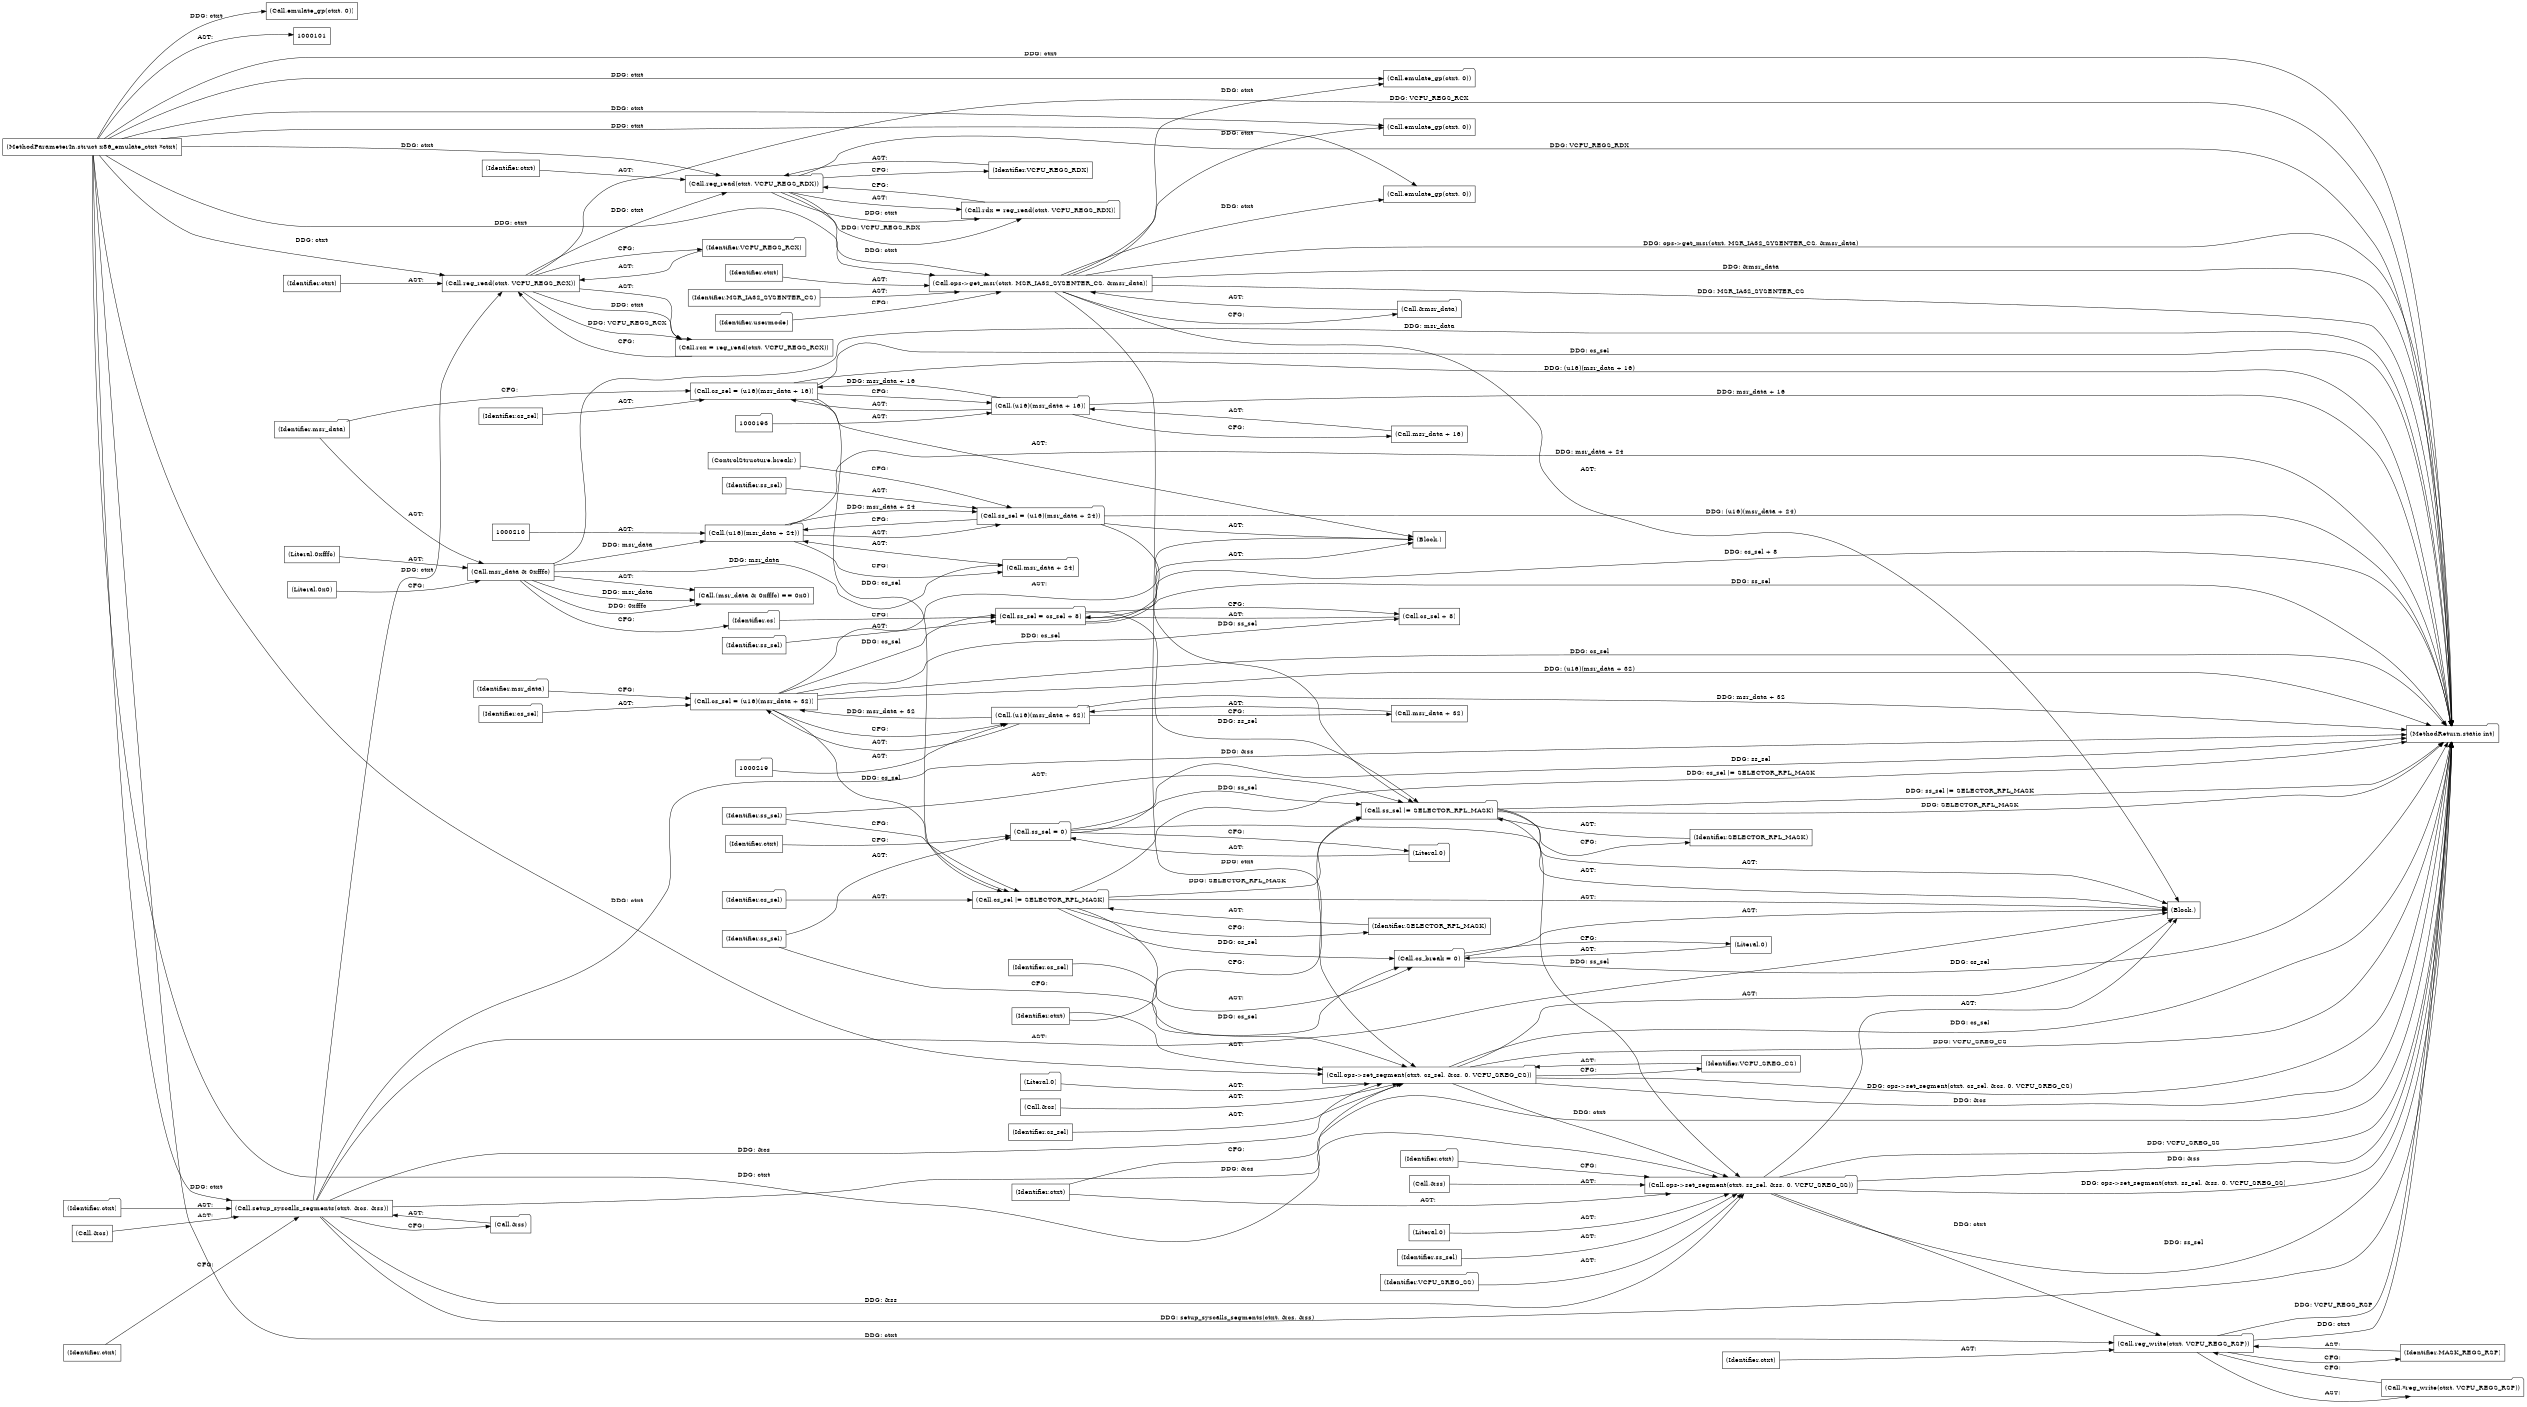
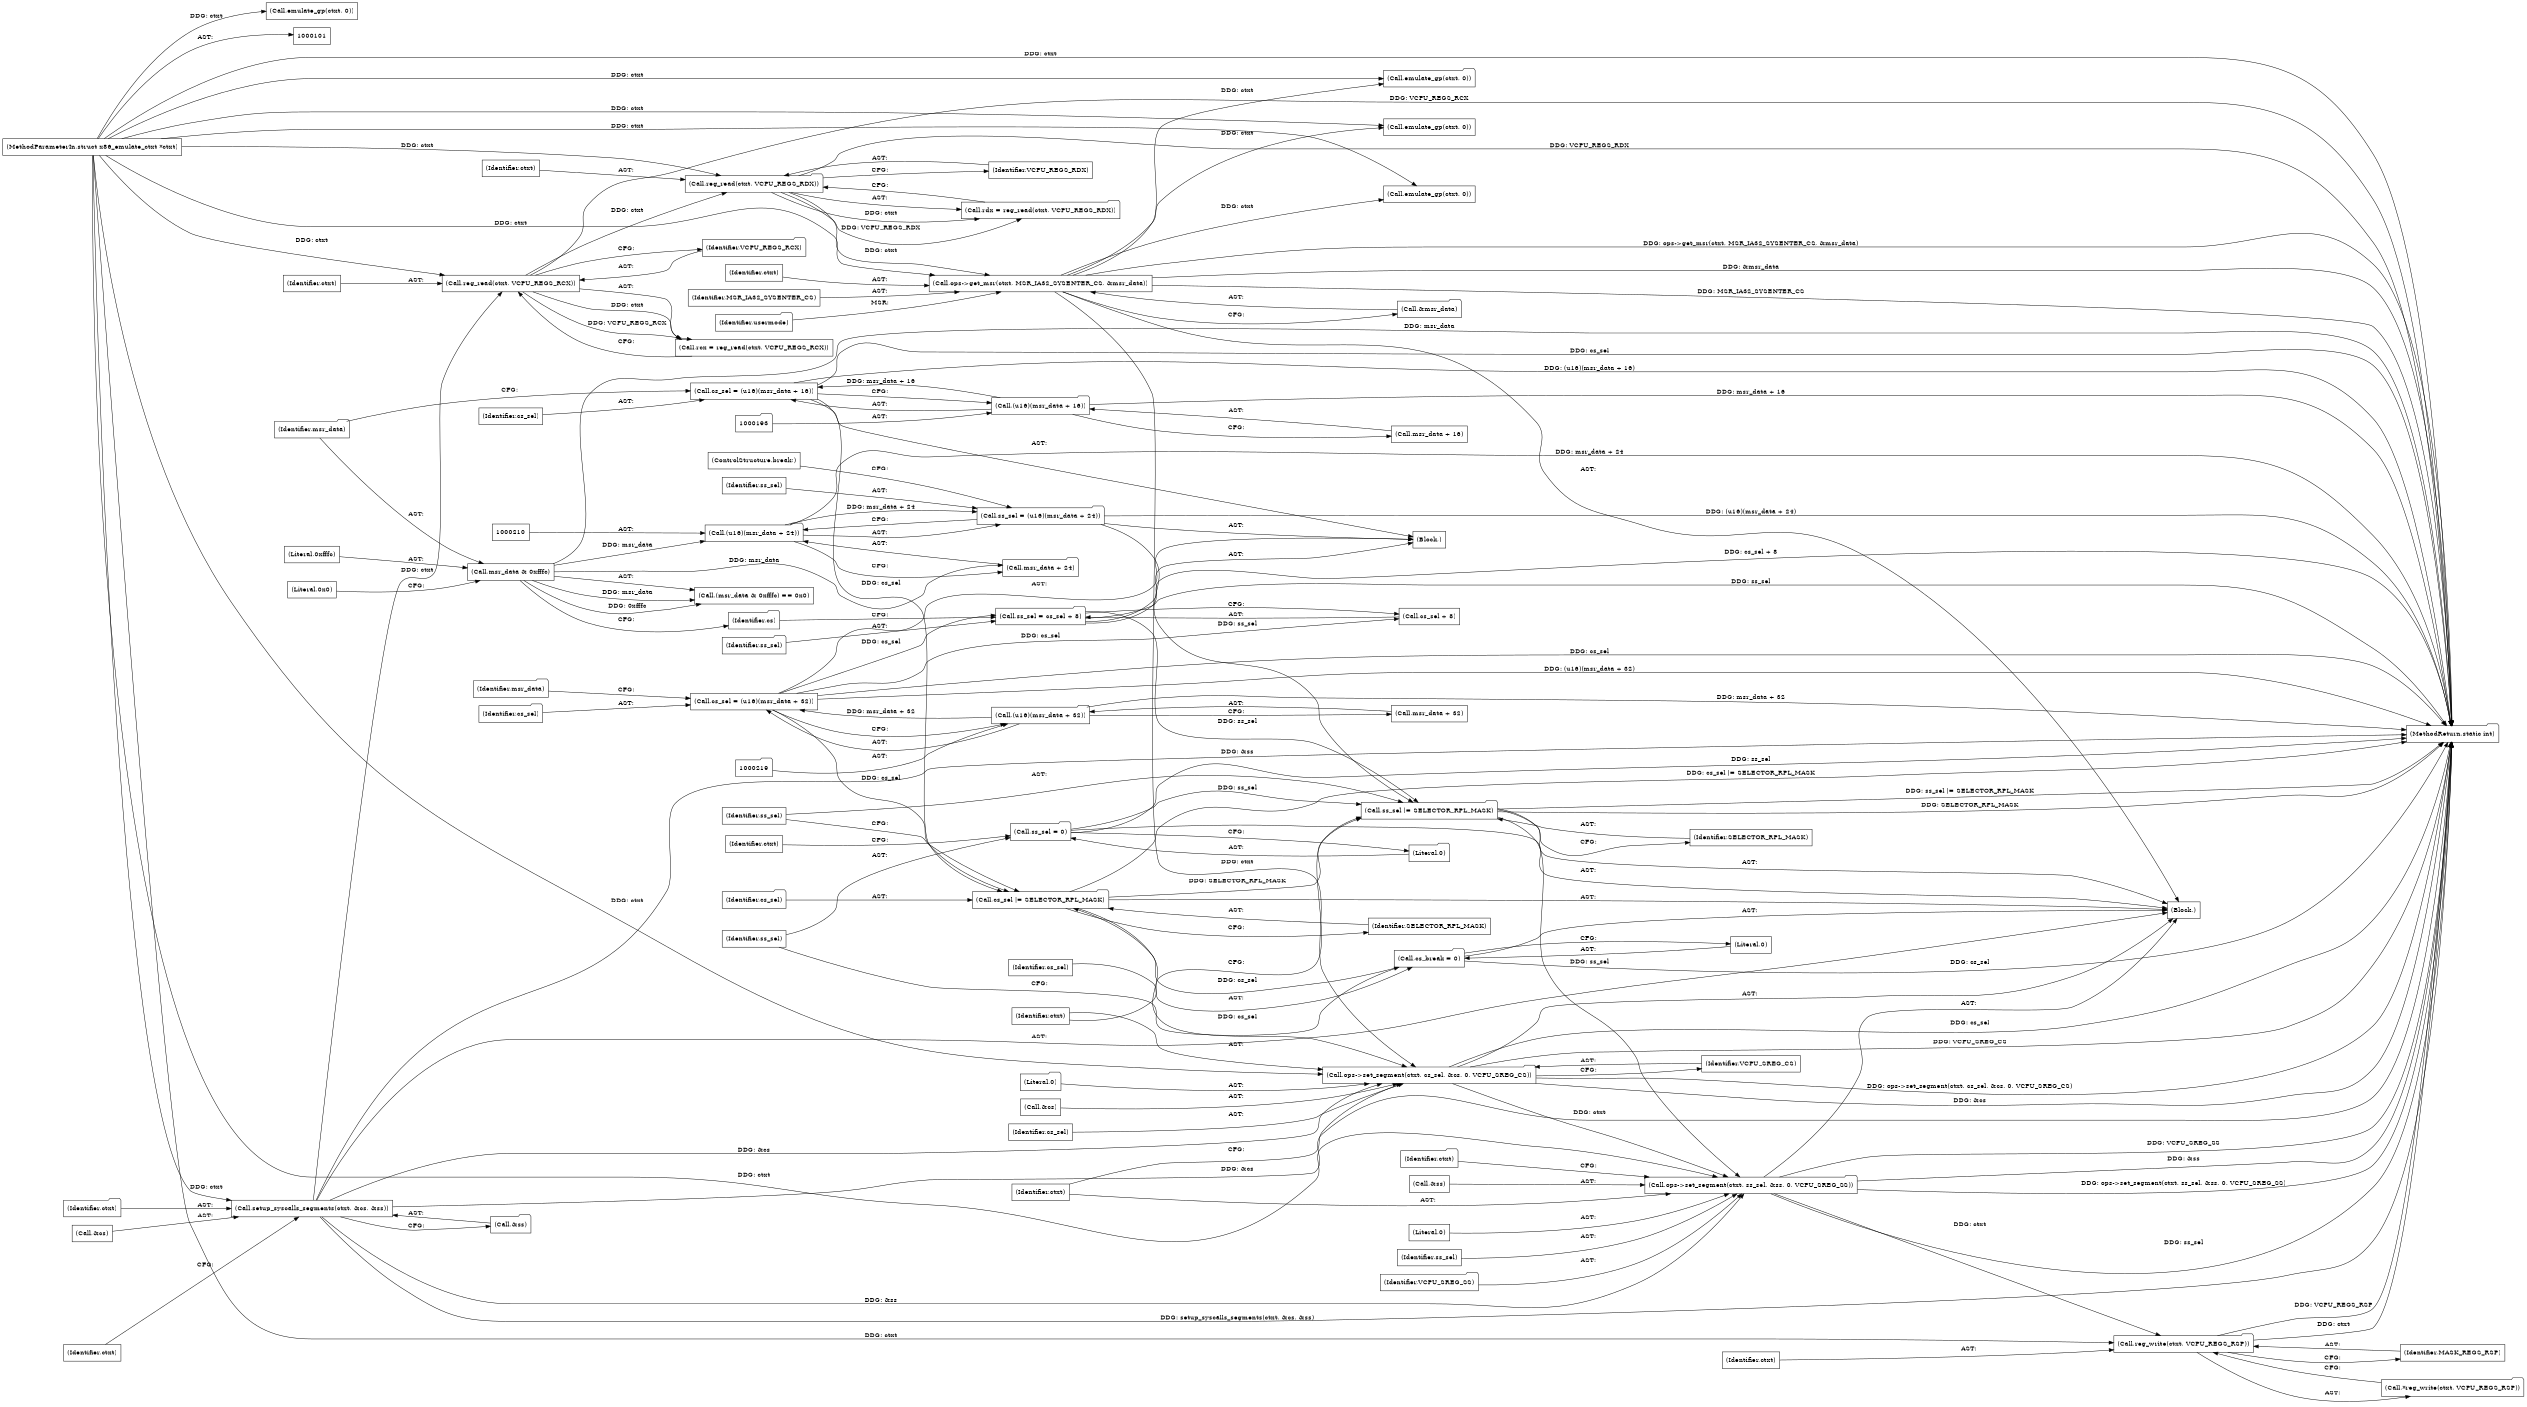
(881, 303) -> (881, 303)
(1220, 952) -> (1221, 993)
